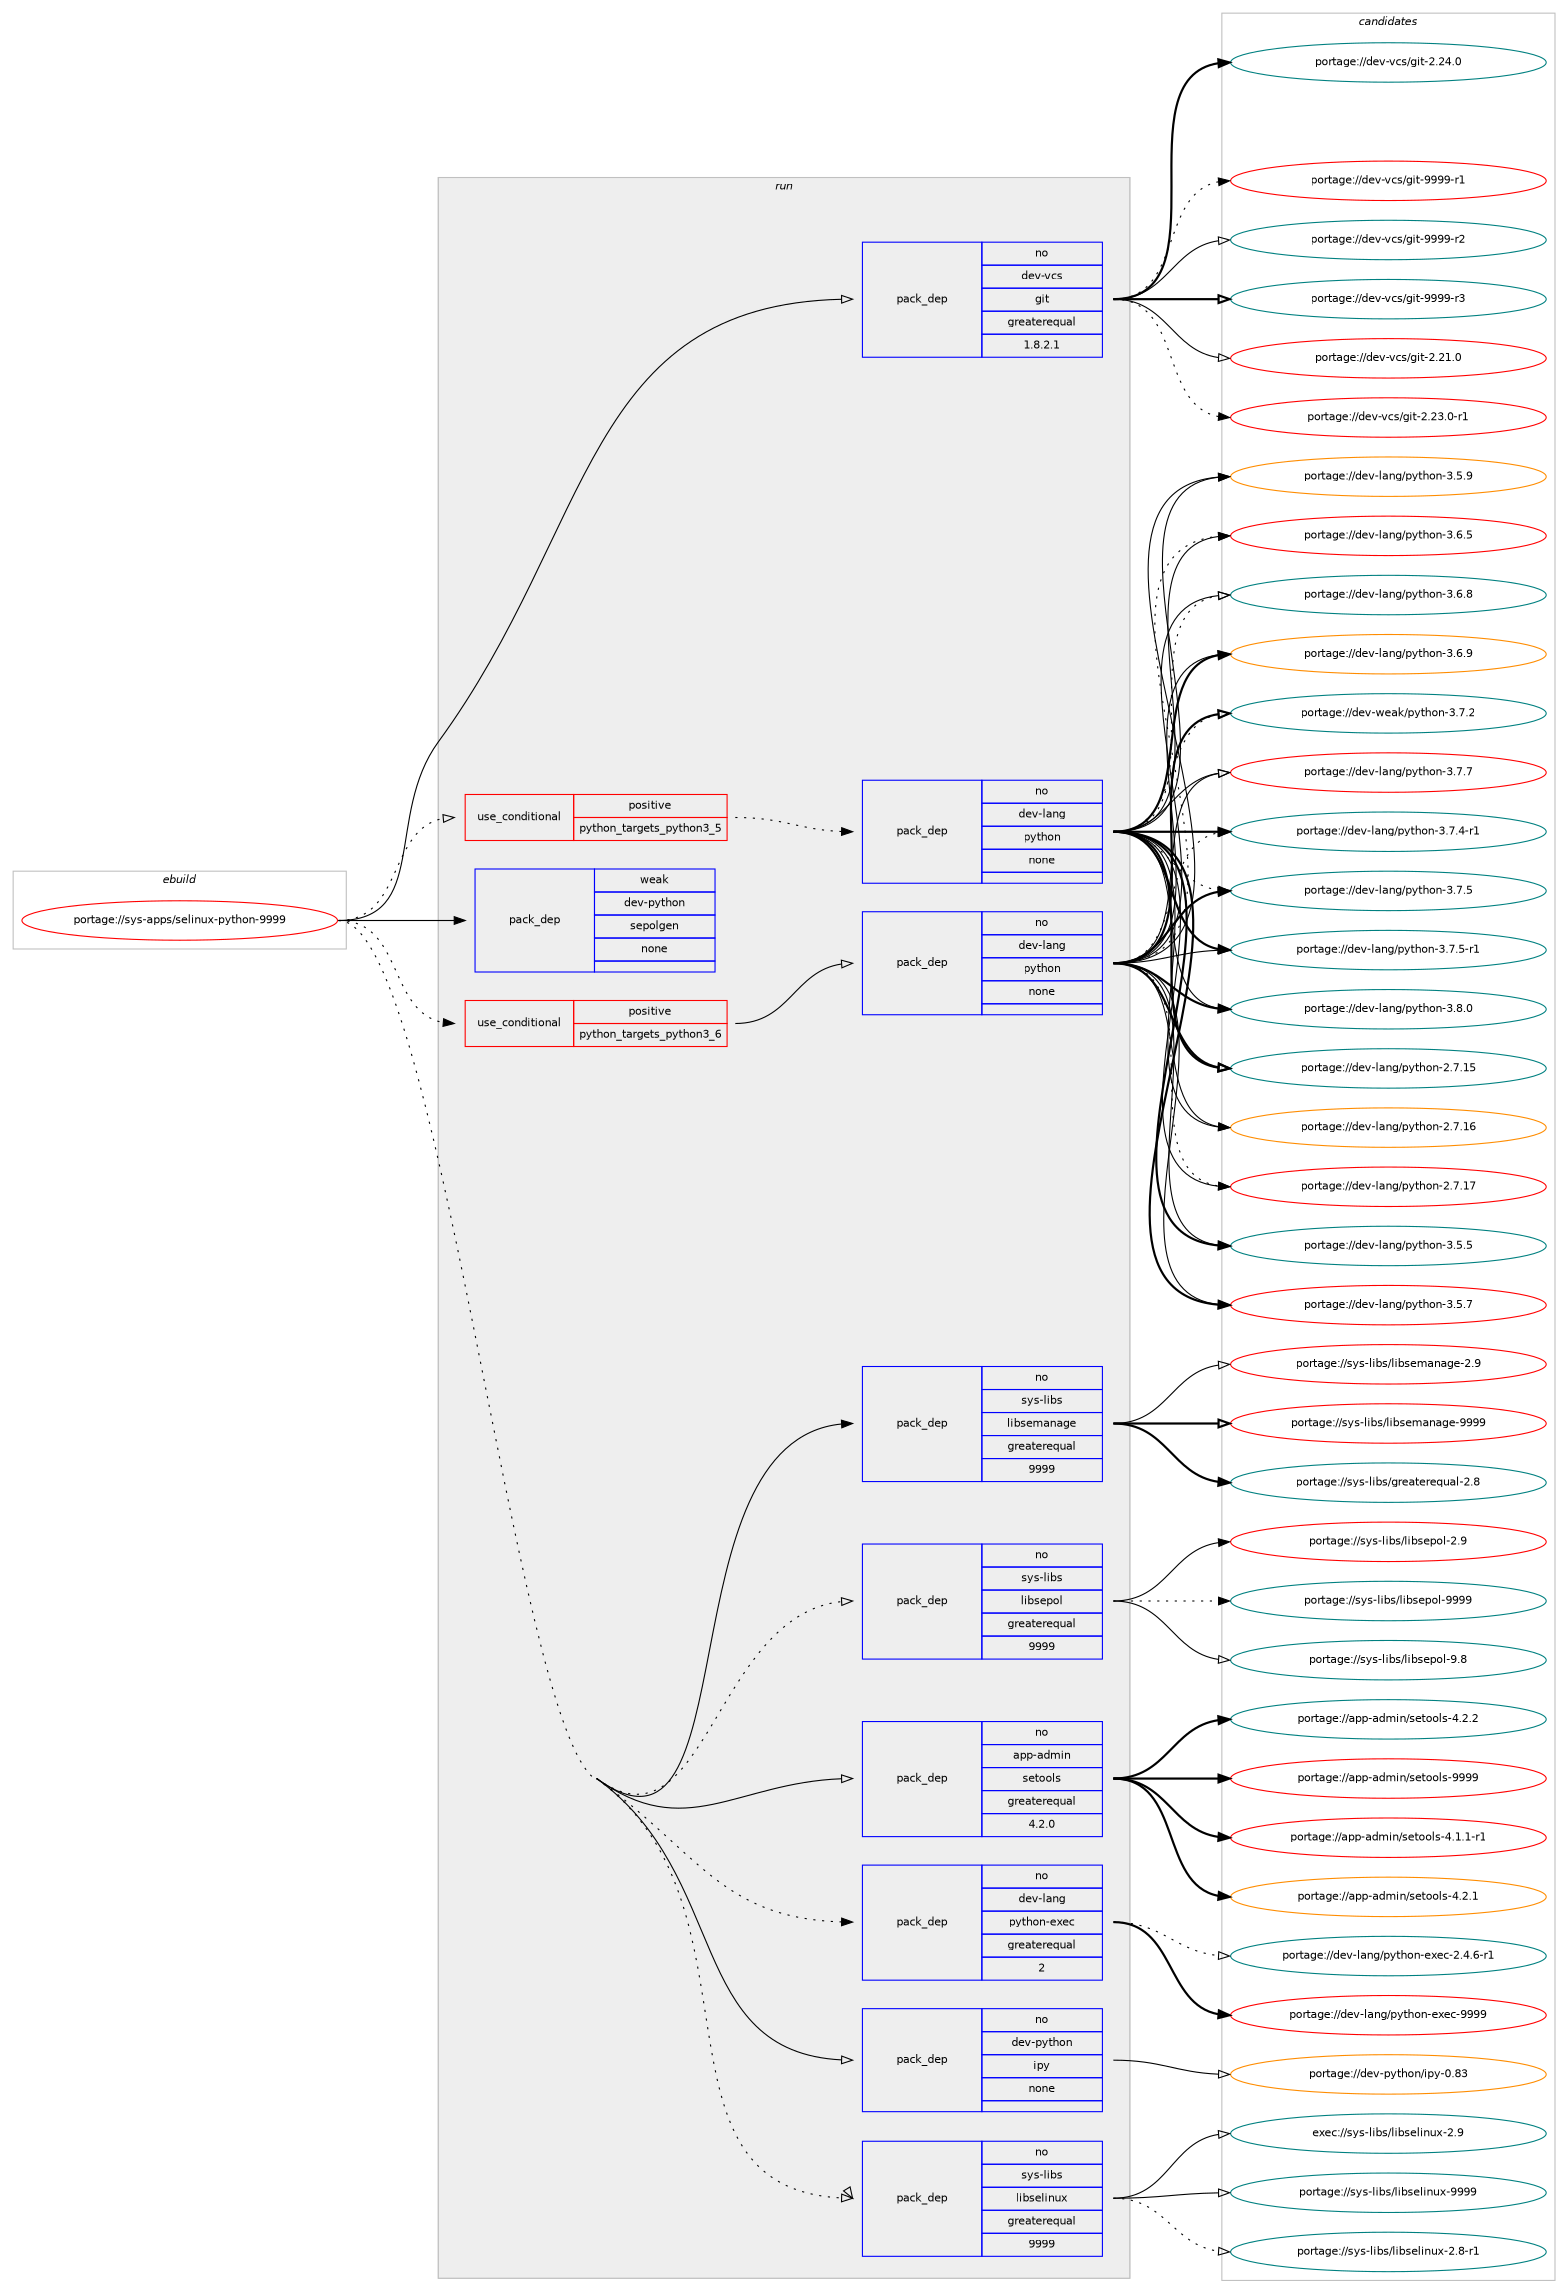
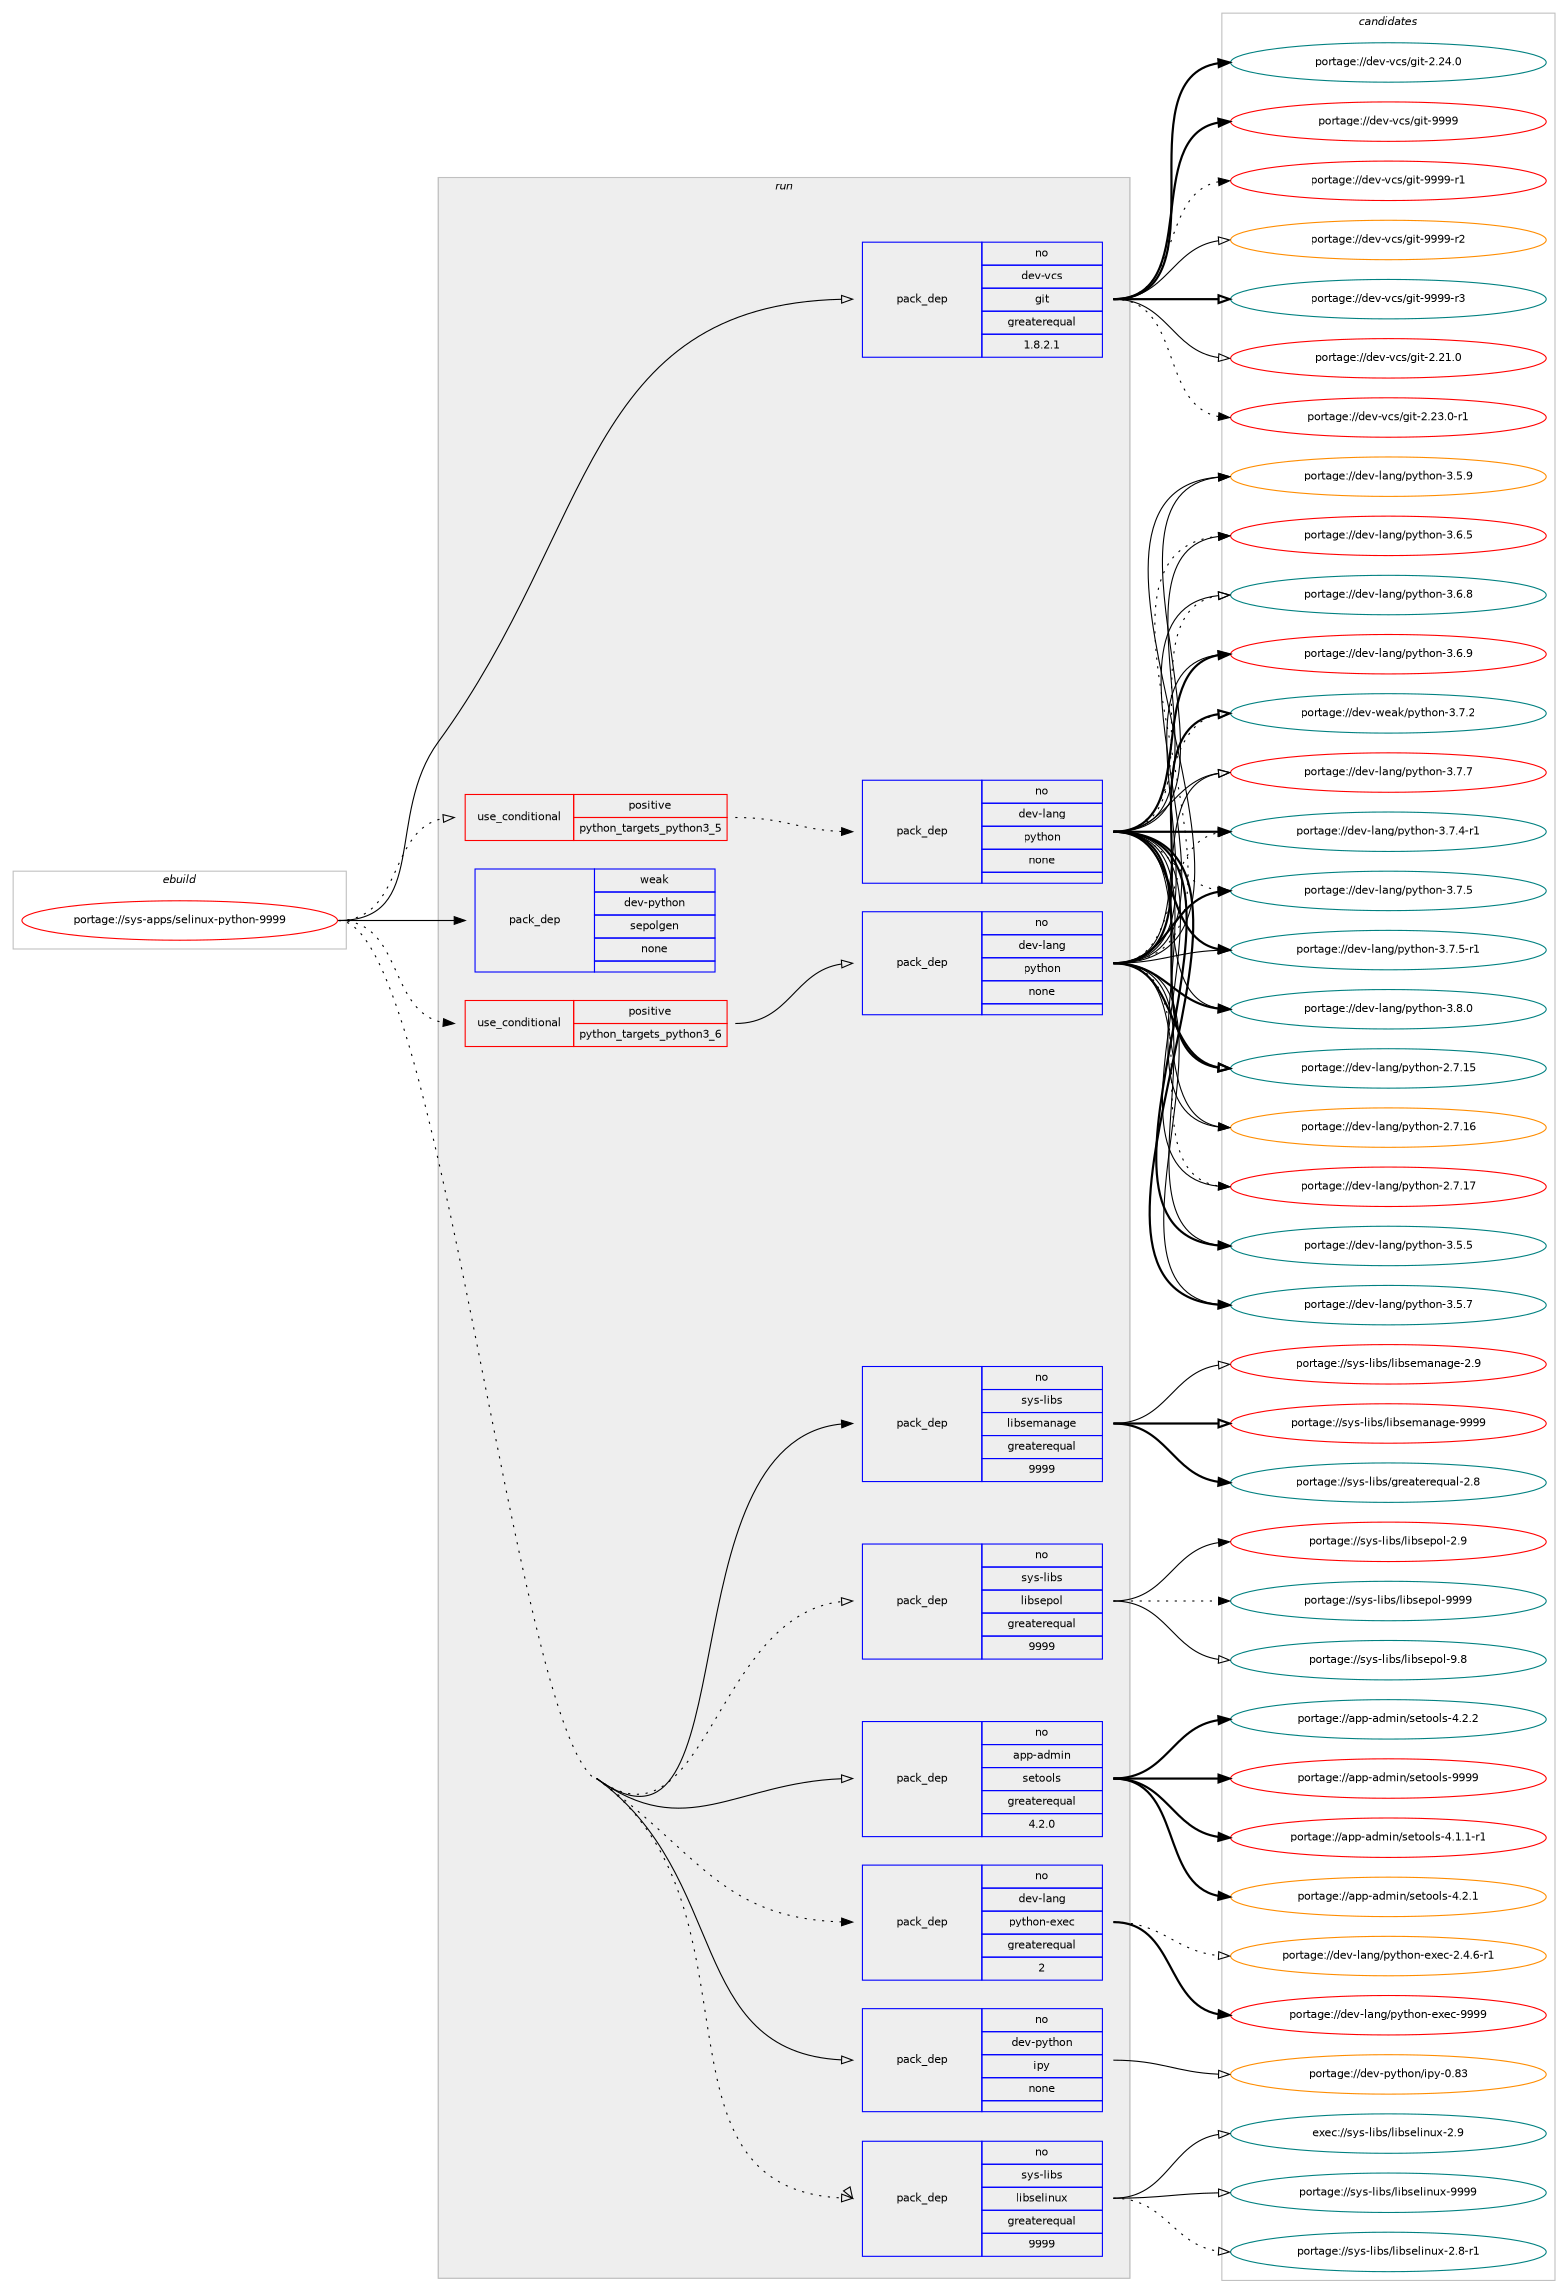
none -> (1388, 122)
(1388, 240) -> (1388, 240)
(1388, 654) -> (1388, 654)
(1388, 1305) -> (1388, 1305)
(1388, 1956) -> (1388, 1956)
